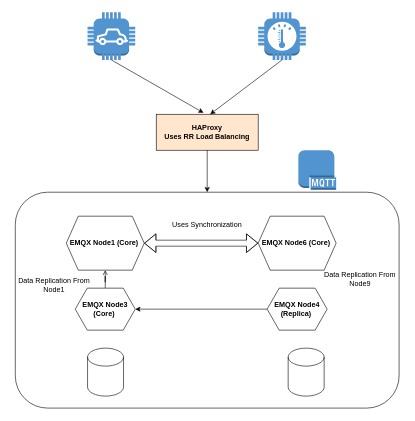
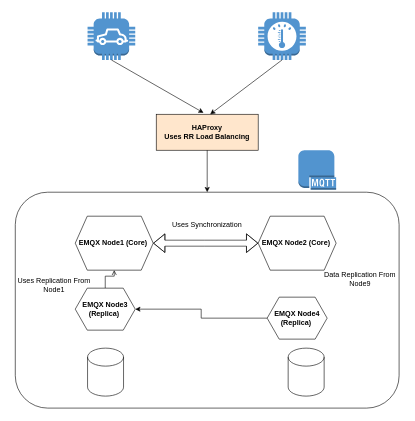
(105, 243) -> (114, 243)
(297, 243) -> (297, 243)
(54, 285) -> (54, 285)
(105, 309) -> (105, 309)
(297, 309) -> (297, 318)
